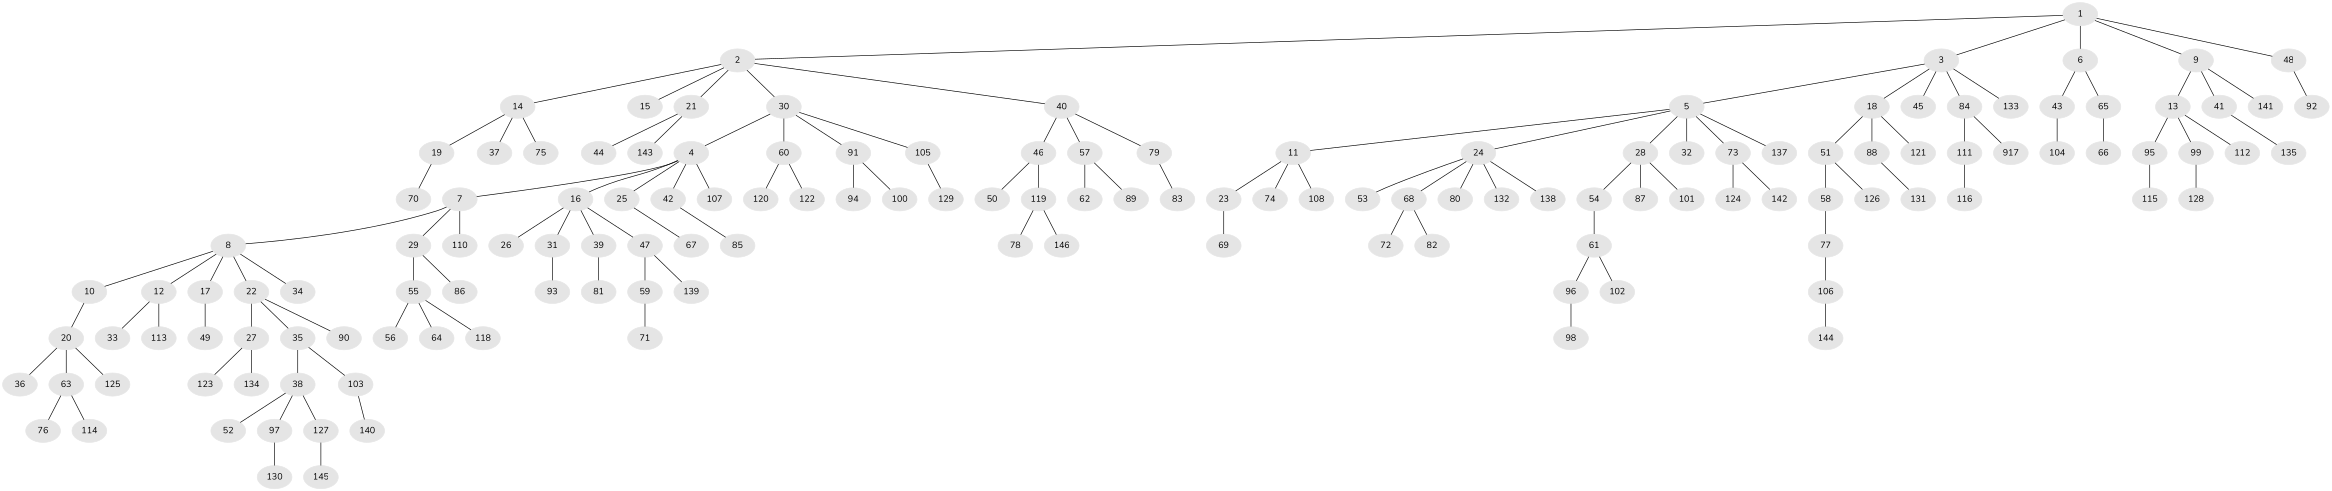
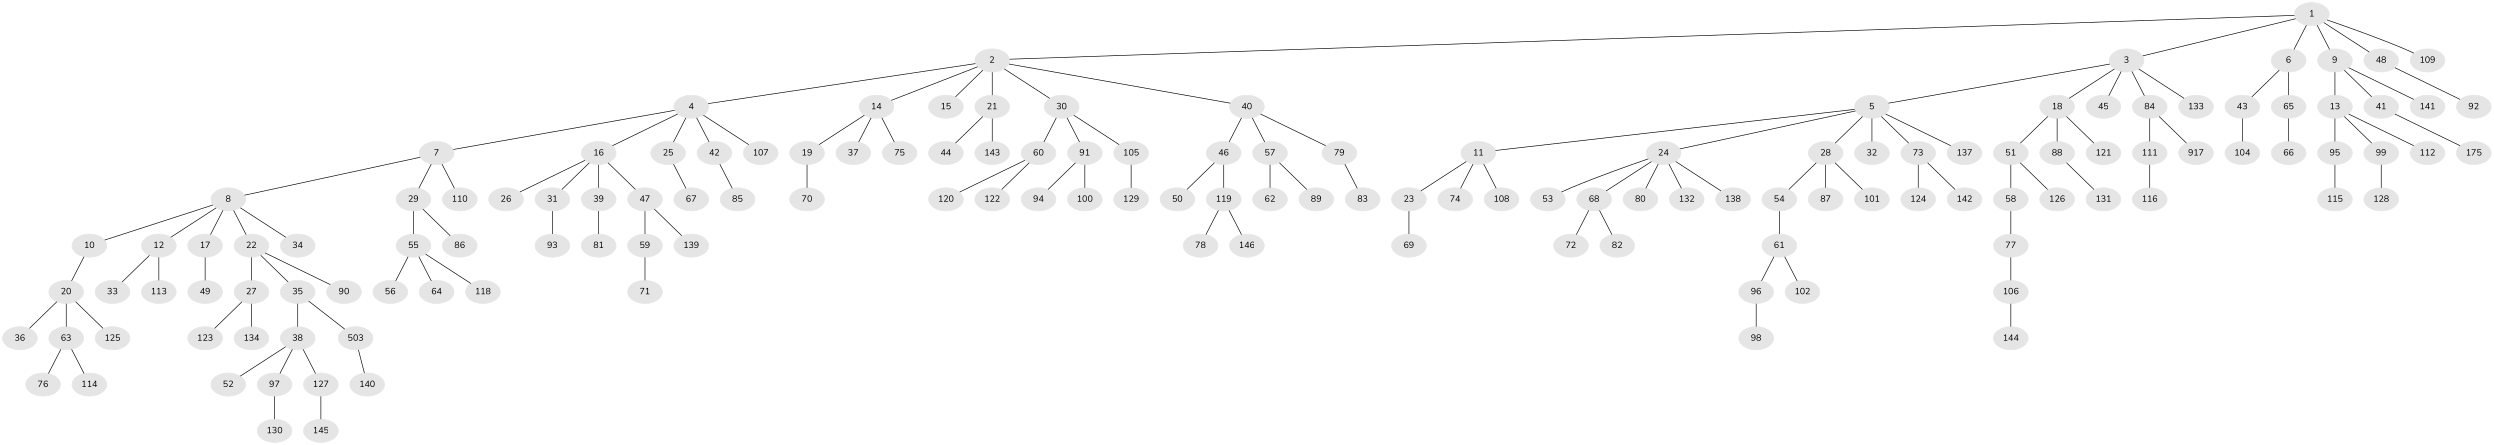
none -> (2428, 60)
(738, 130) -> (842, 84)
(2289, 153) -> (2474, 153)
(356, 385) -> (356, 338)
